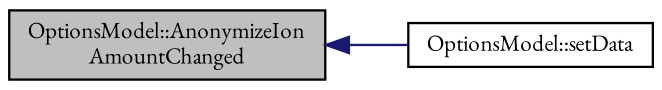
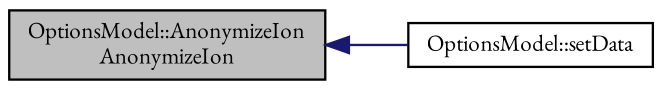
(167, 45) -> (167, 45)
